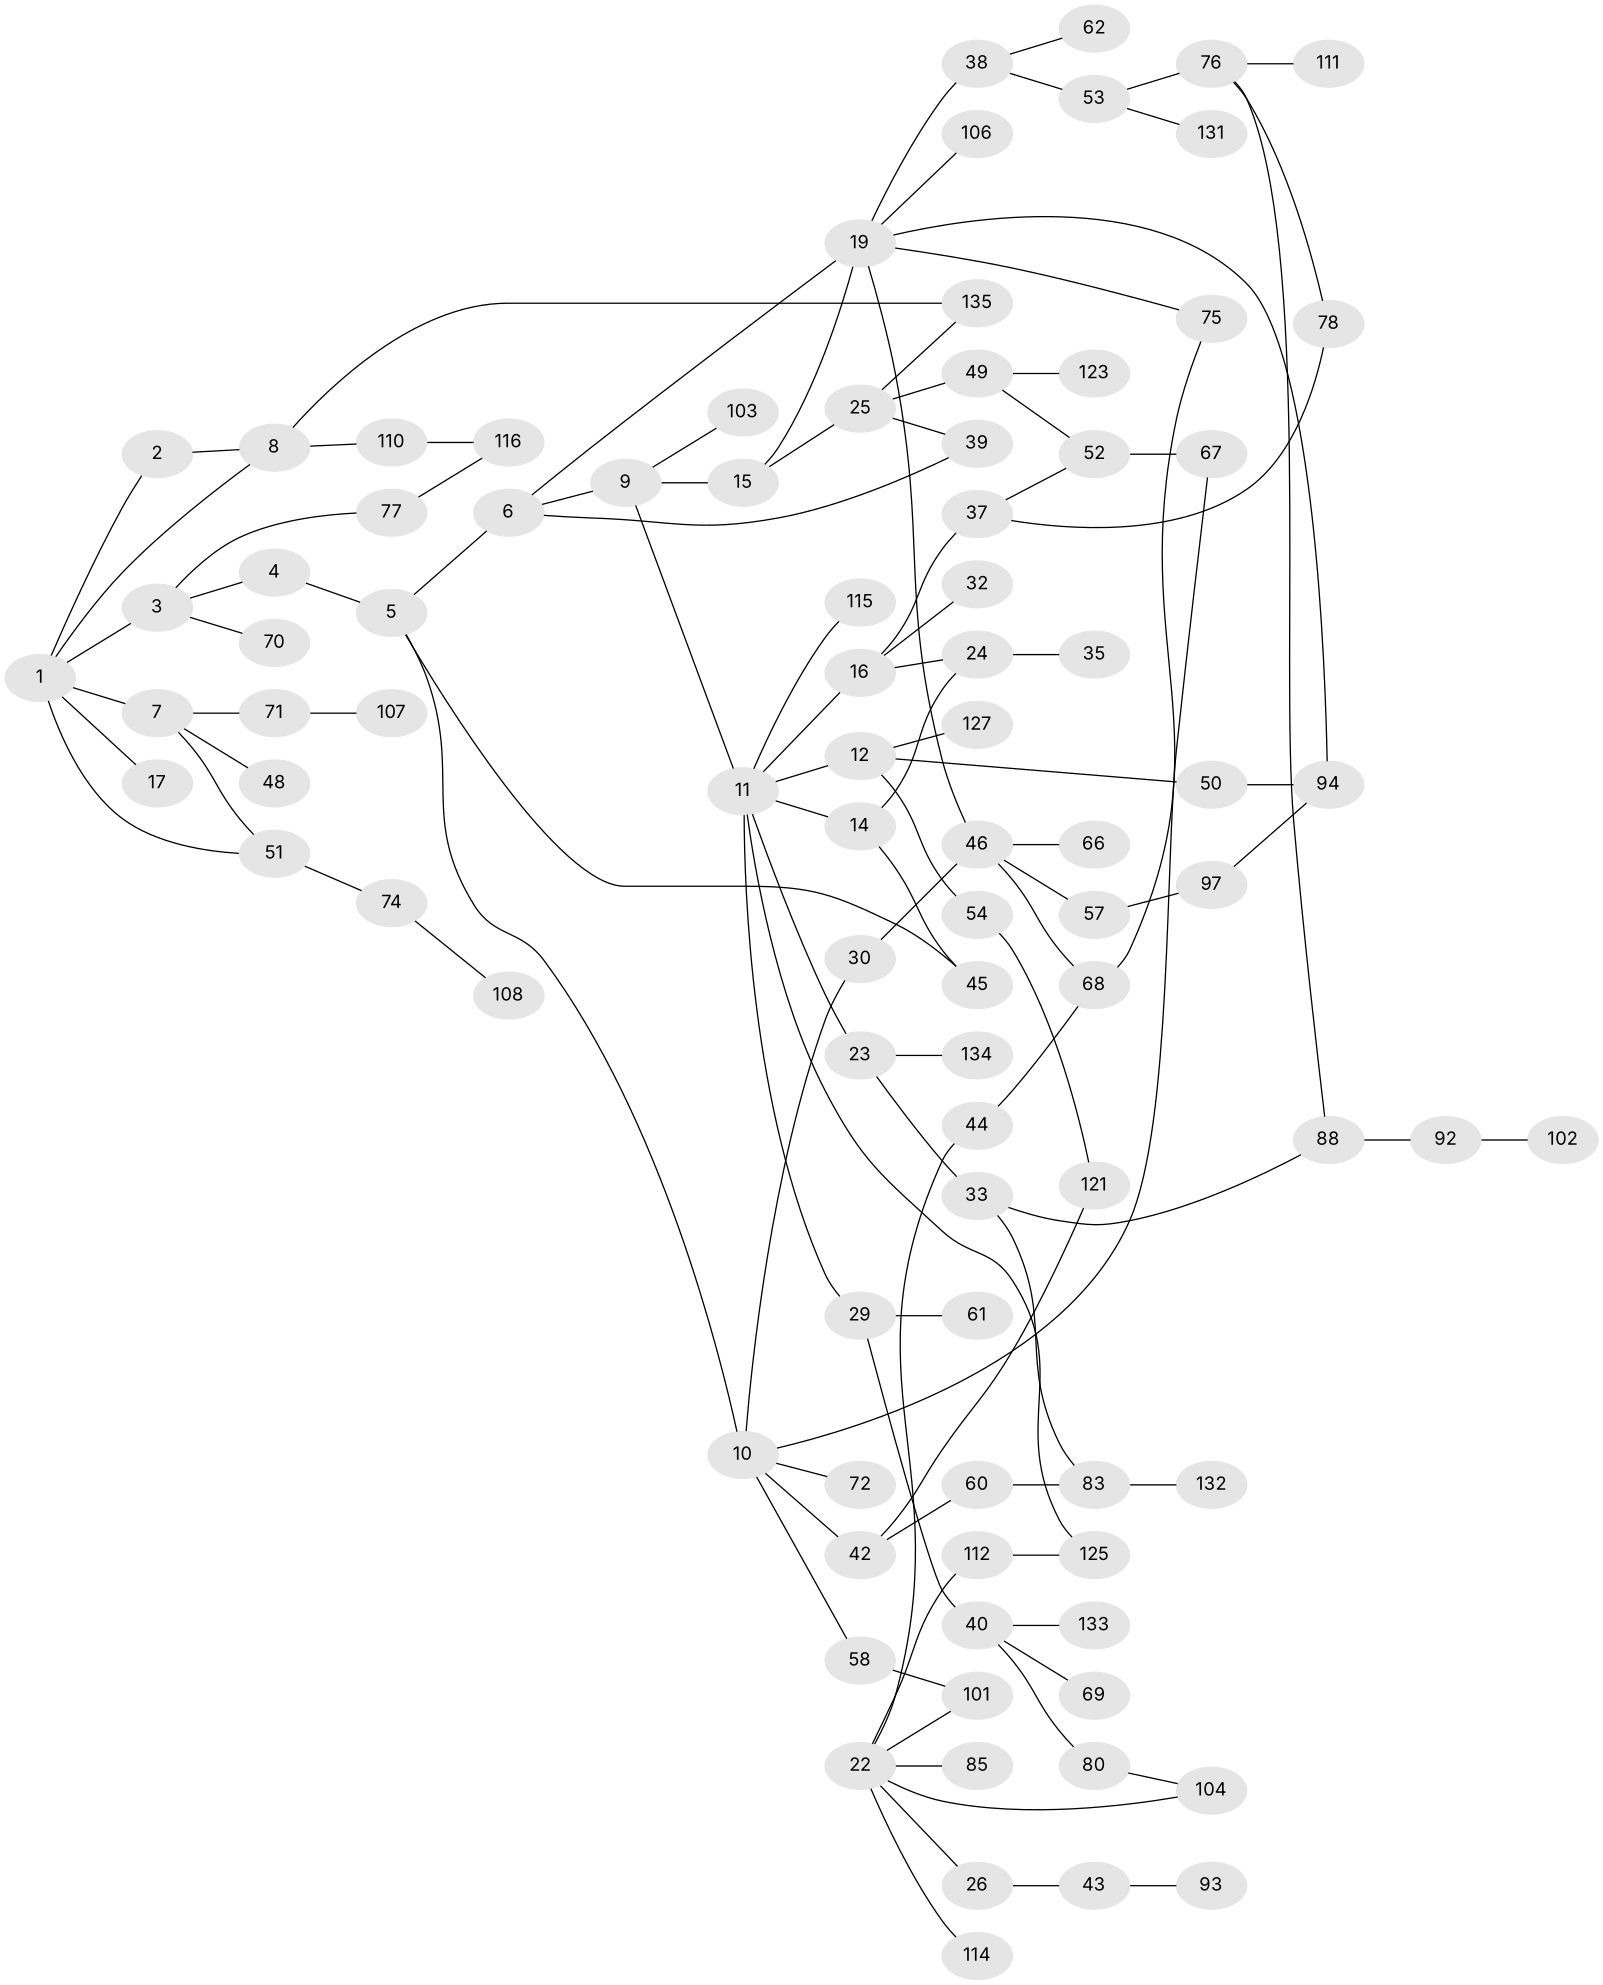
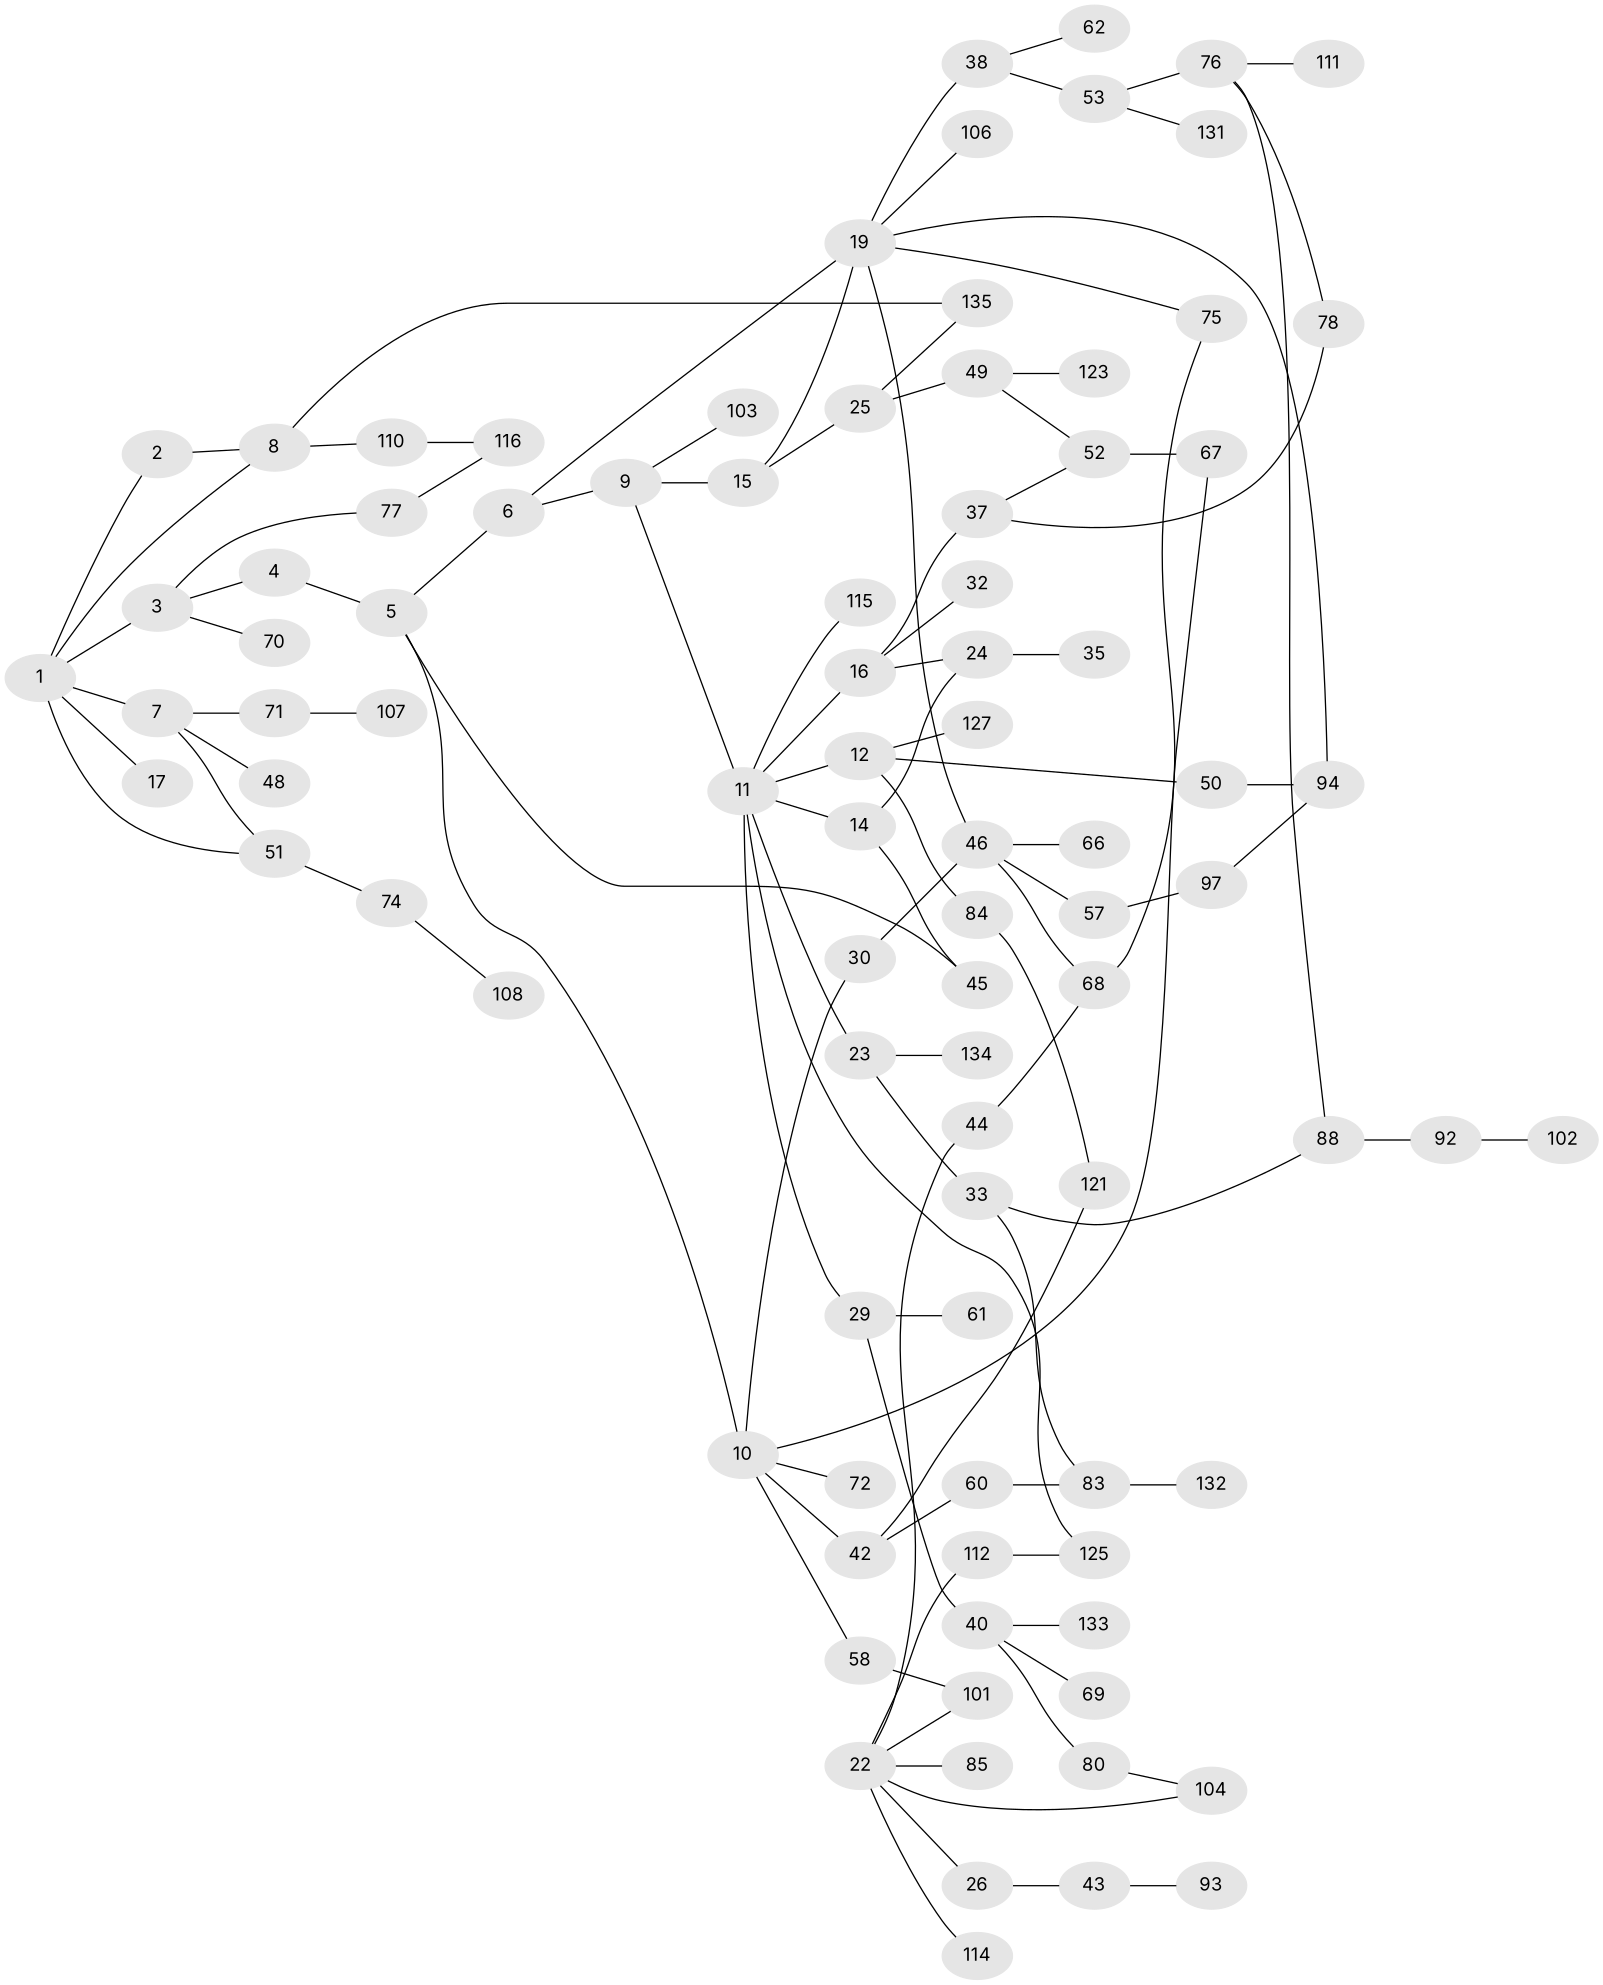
(977, 444) -> none
(977, 915) -> (977, 915)
